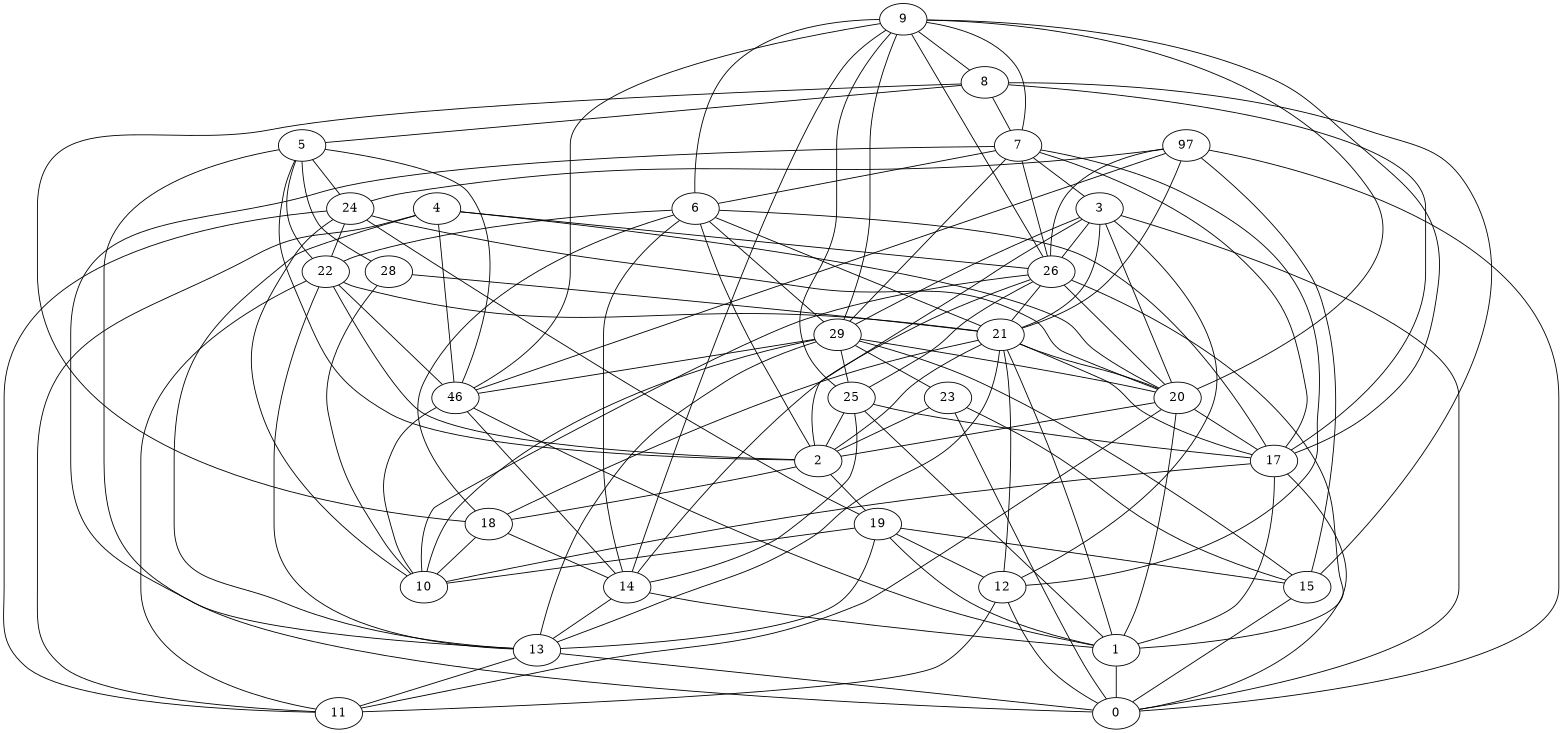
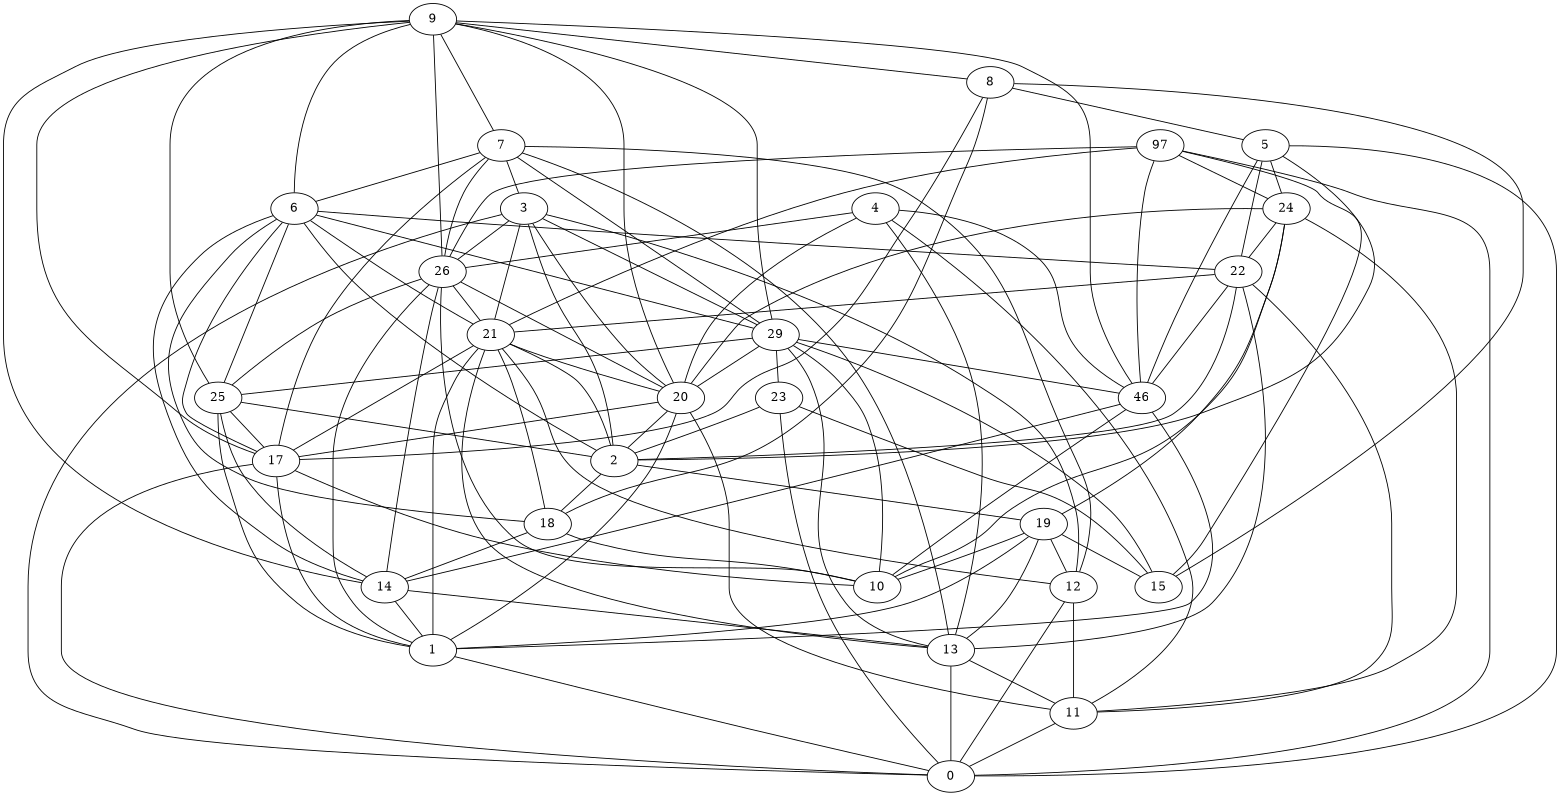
(1001, 114) -> none
(389, 272) -> none
none -> (260, 295)
(1212, 650) -> (1012, 745)
